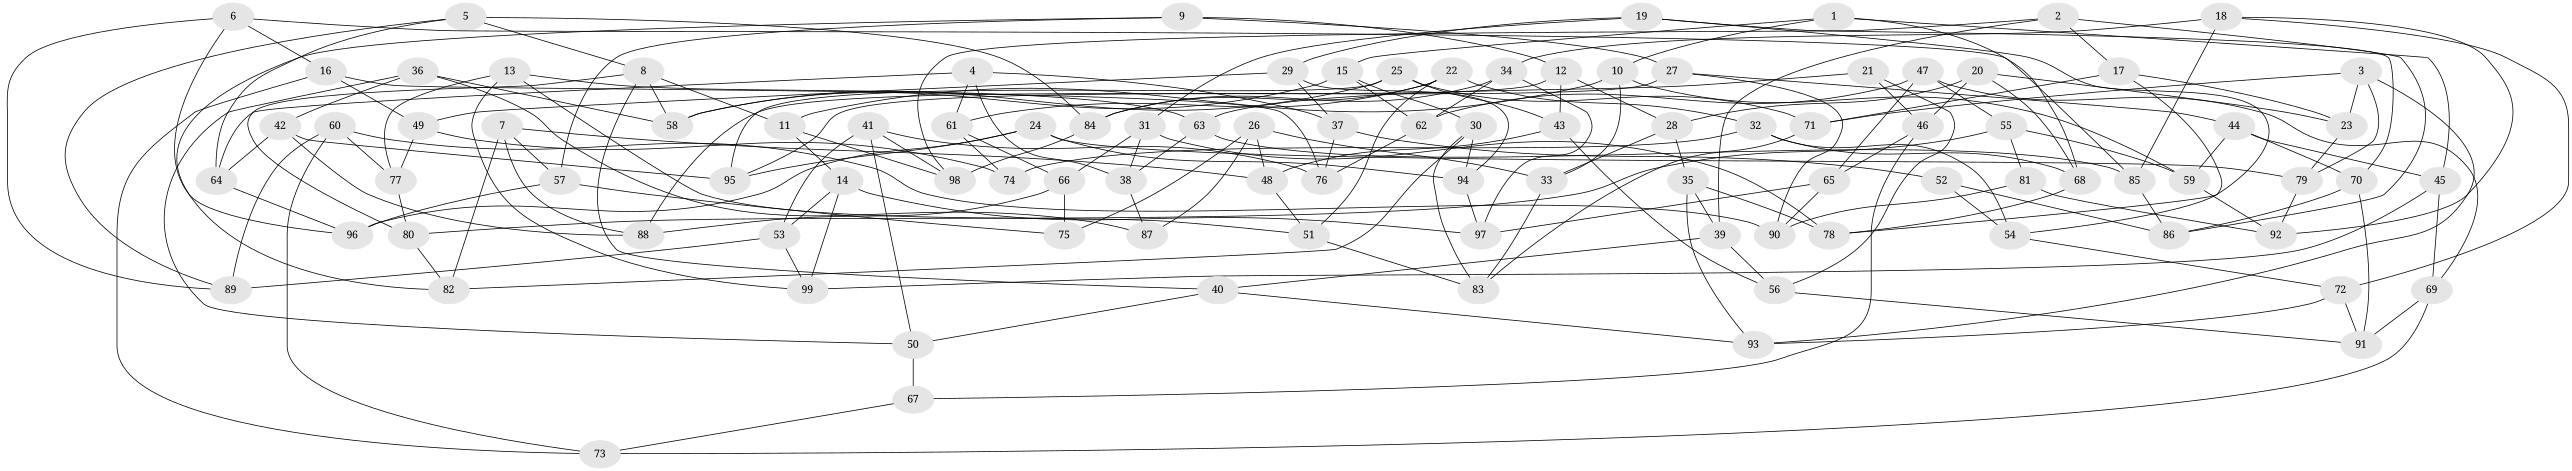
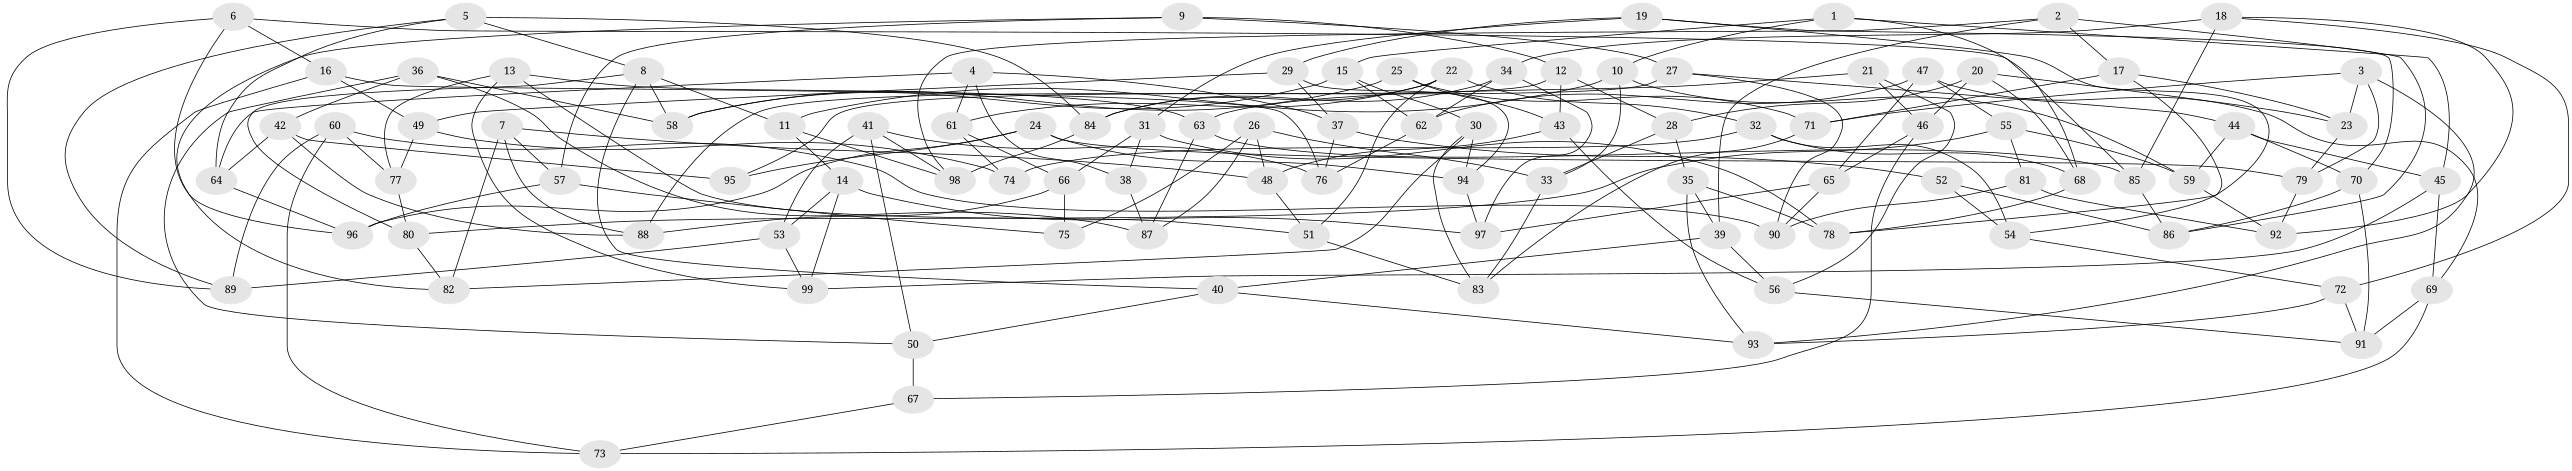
(1038, 90) -> none
(1163, 153) -> (1176, 175)
